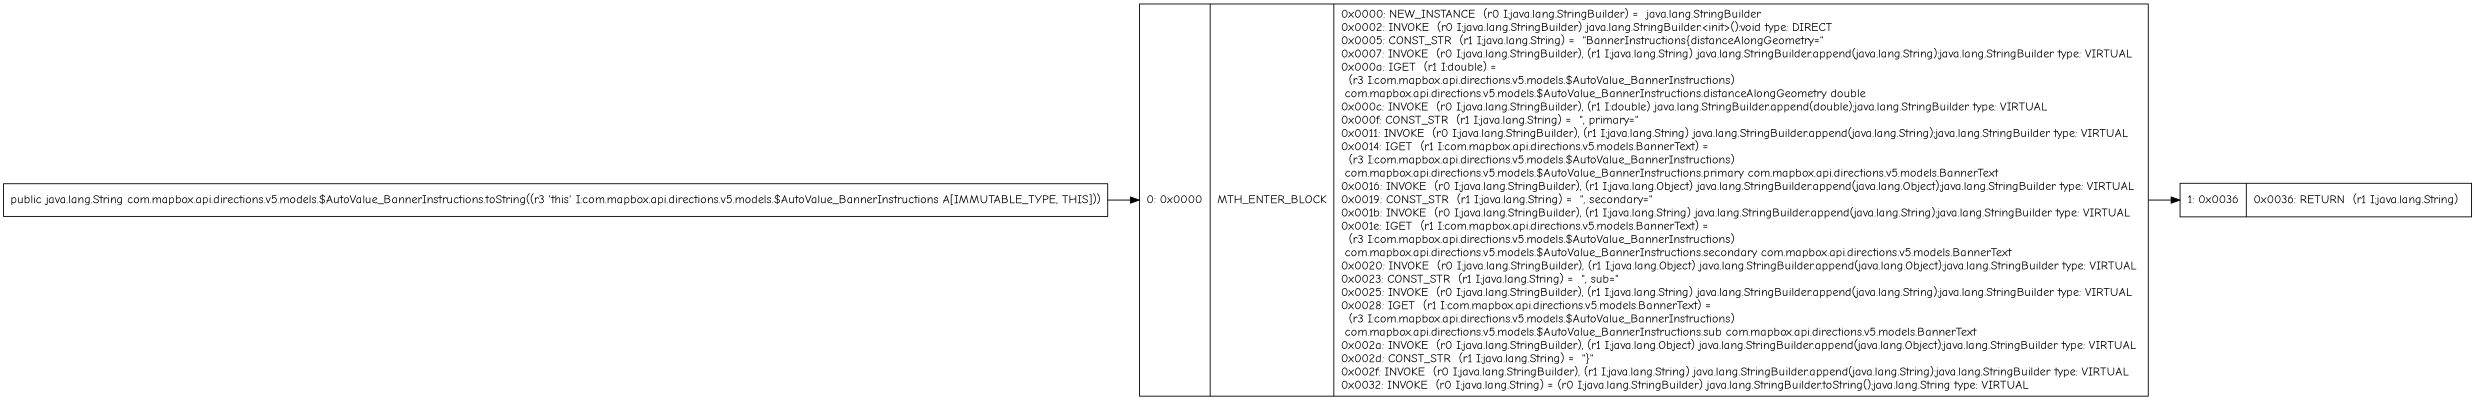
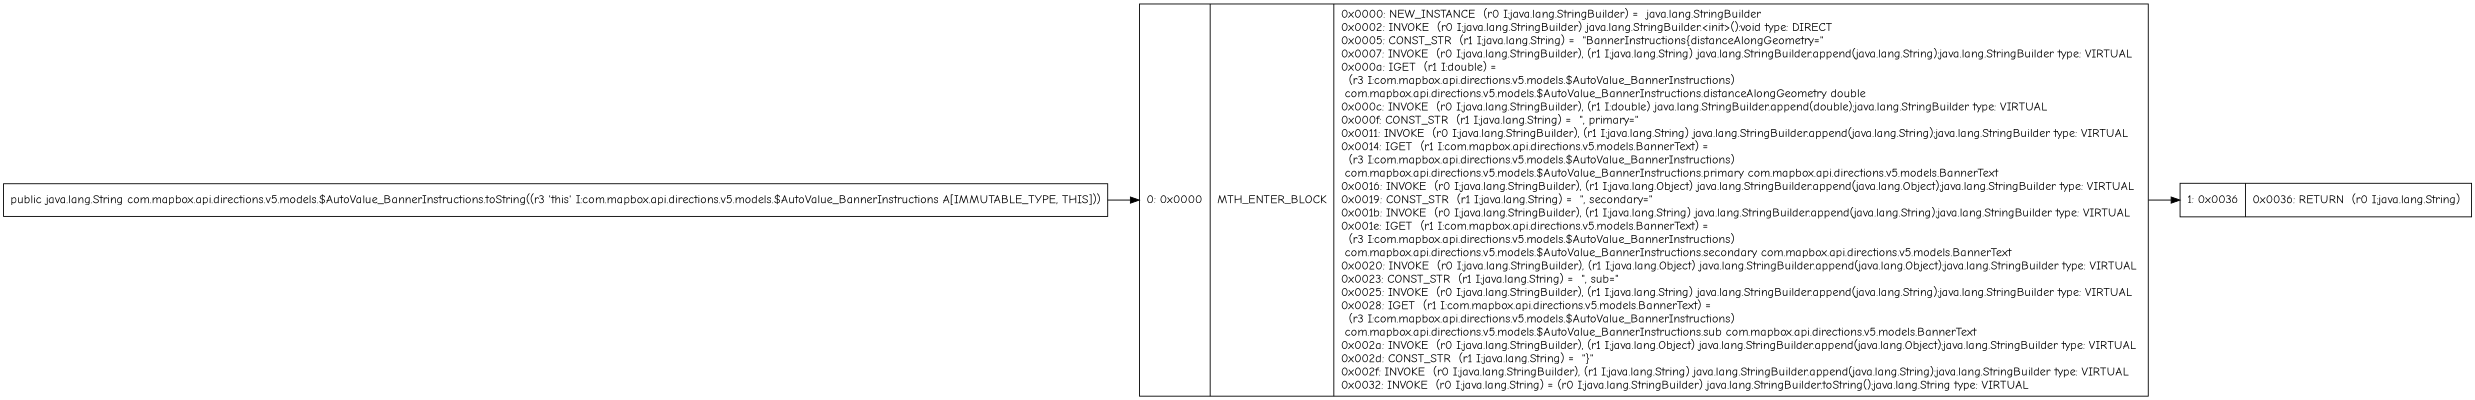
(2358, 200) -> (2358, 200)
